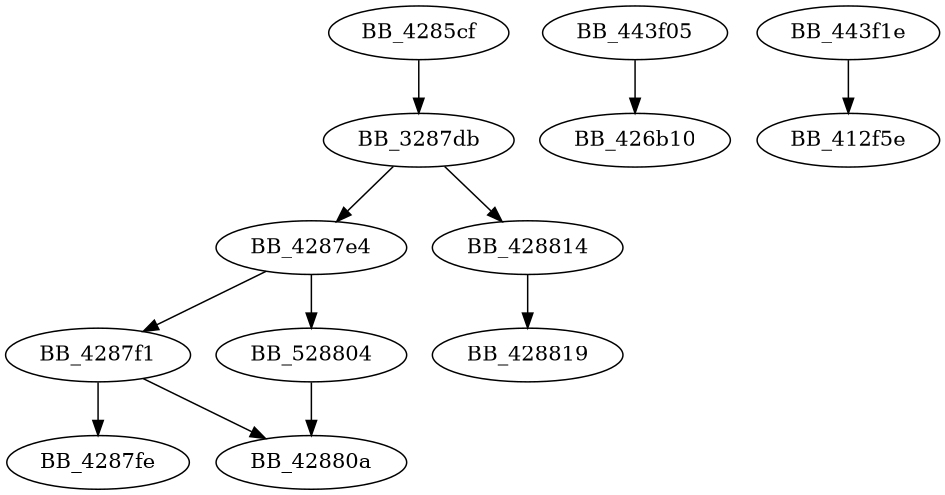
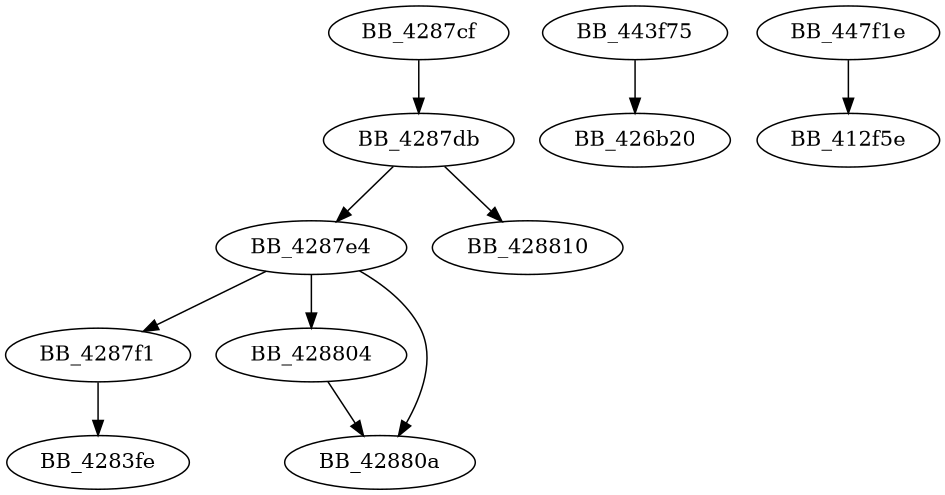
(419, 33) -> (419, 33)
(635, 33) -> (635, 33)
(848, 33) -> (848, 33)
(419, 140) -> (419, 140)
(635, 140) -> (635, 140)
(528, 248) -> (528, 248)
(311, 355) -> (311, 355)
(528, 355) -> none
(198, 405) -> (423, 335)
(98, 462) -> (98, 462)
